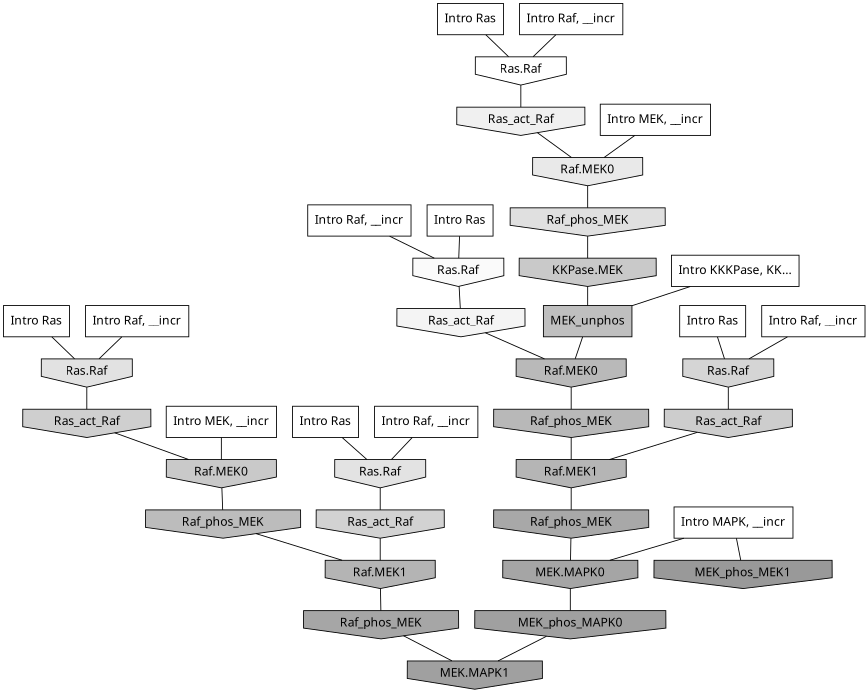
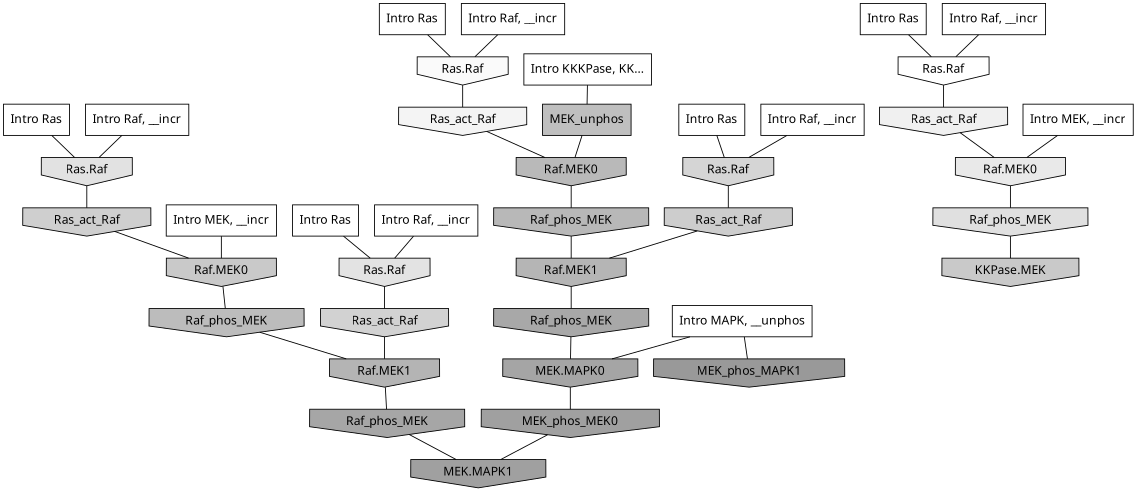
(588, 296) -> none
(734, 523) -> (742, 321)
(743, 573) -> (749, 372)
(570, 623) -> (570, 422)
